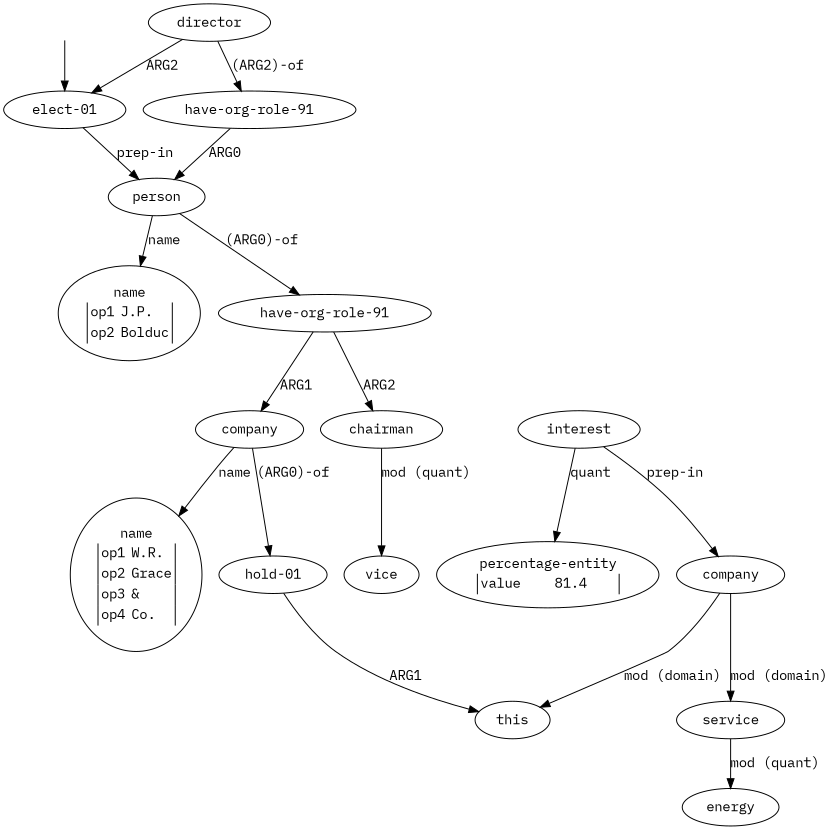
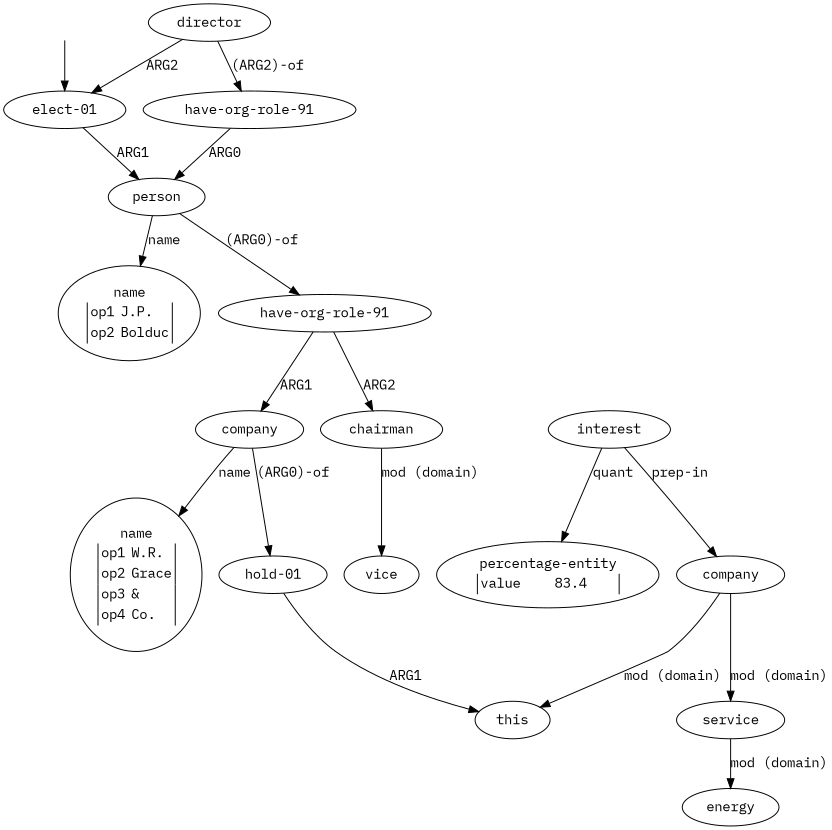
(145, 153) -> (133, 153)
(426, 473) -> (430, 473)
(571, 584) -> (571, 584)
(775, 764) -> (780, 764)
